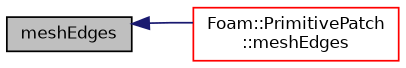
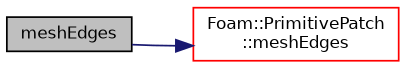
(171, 23) -> (154, 45)
